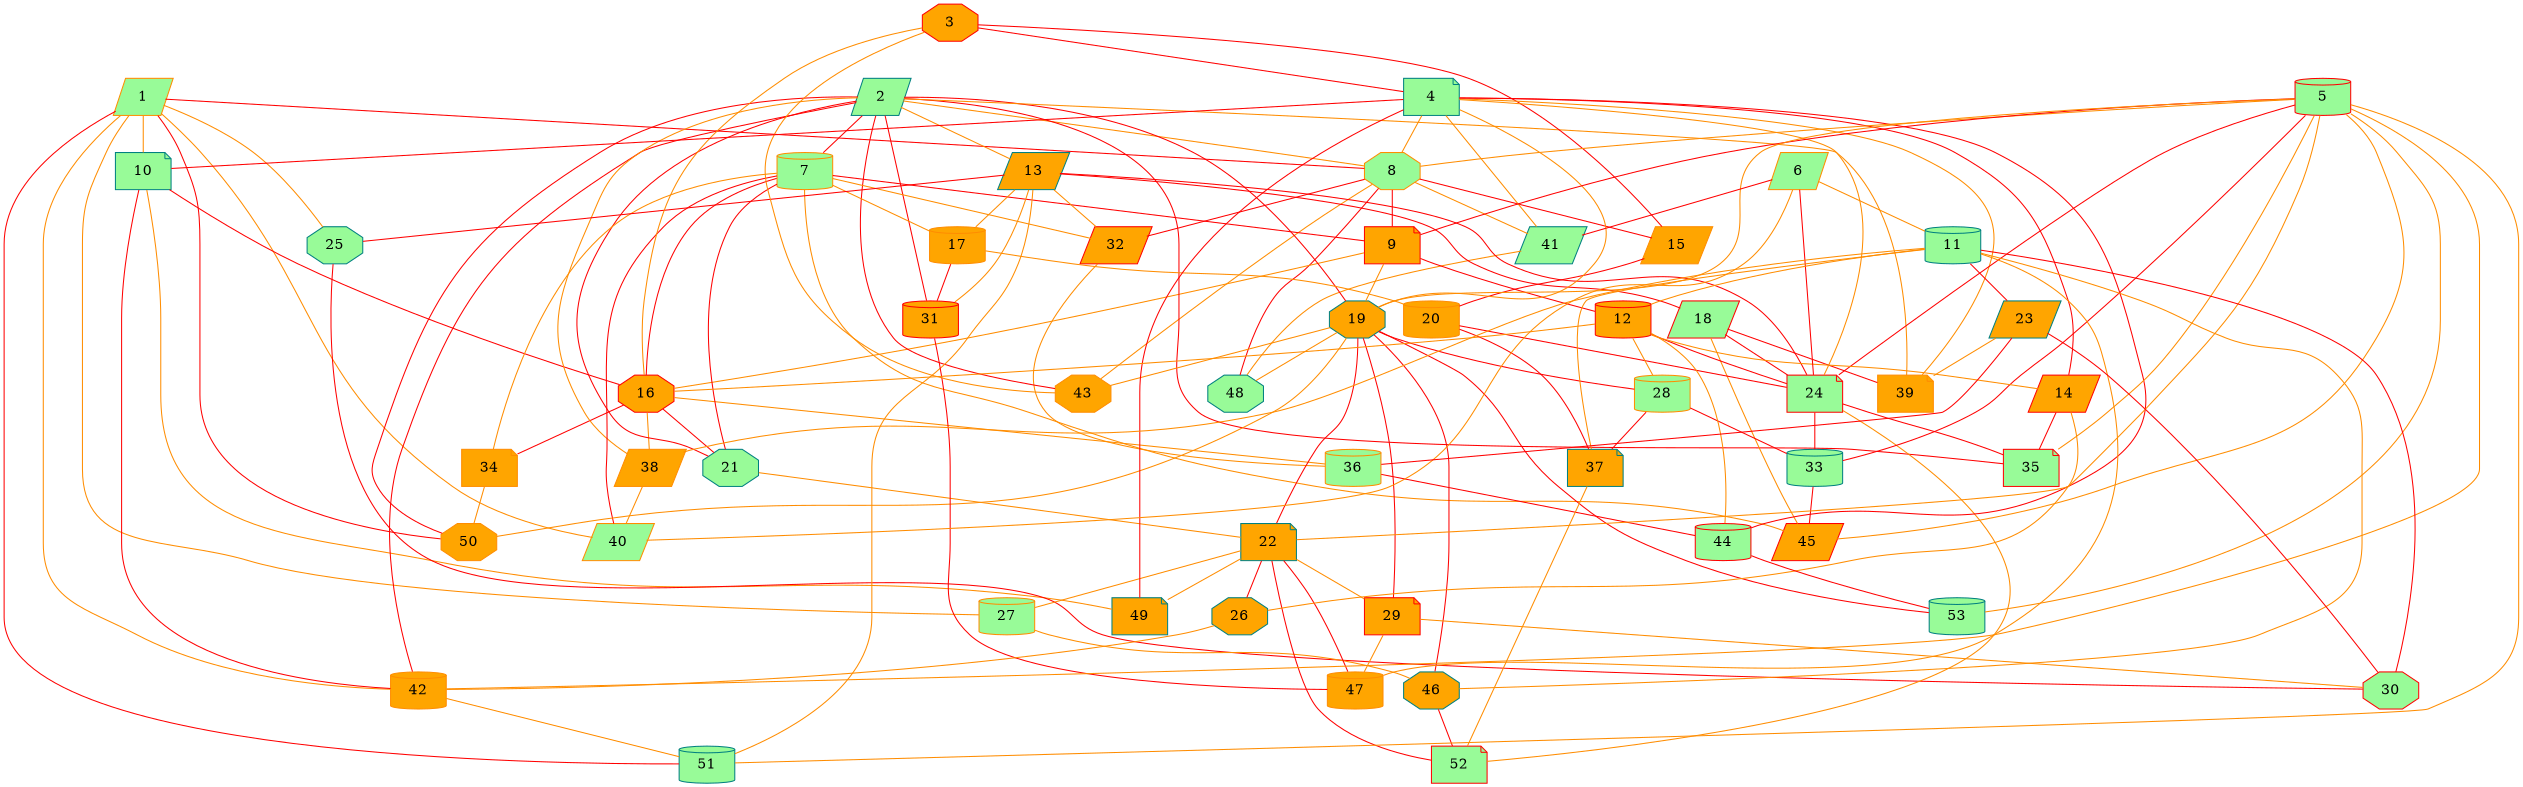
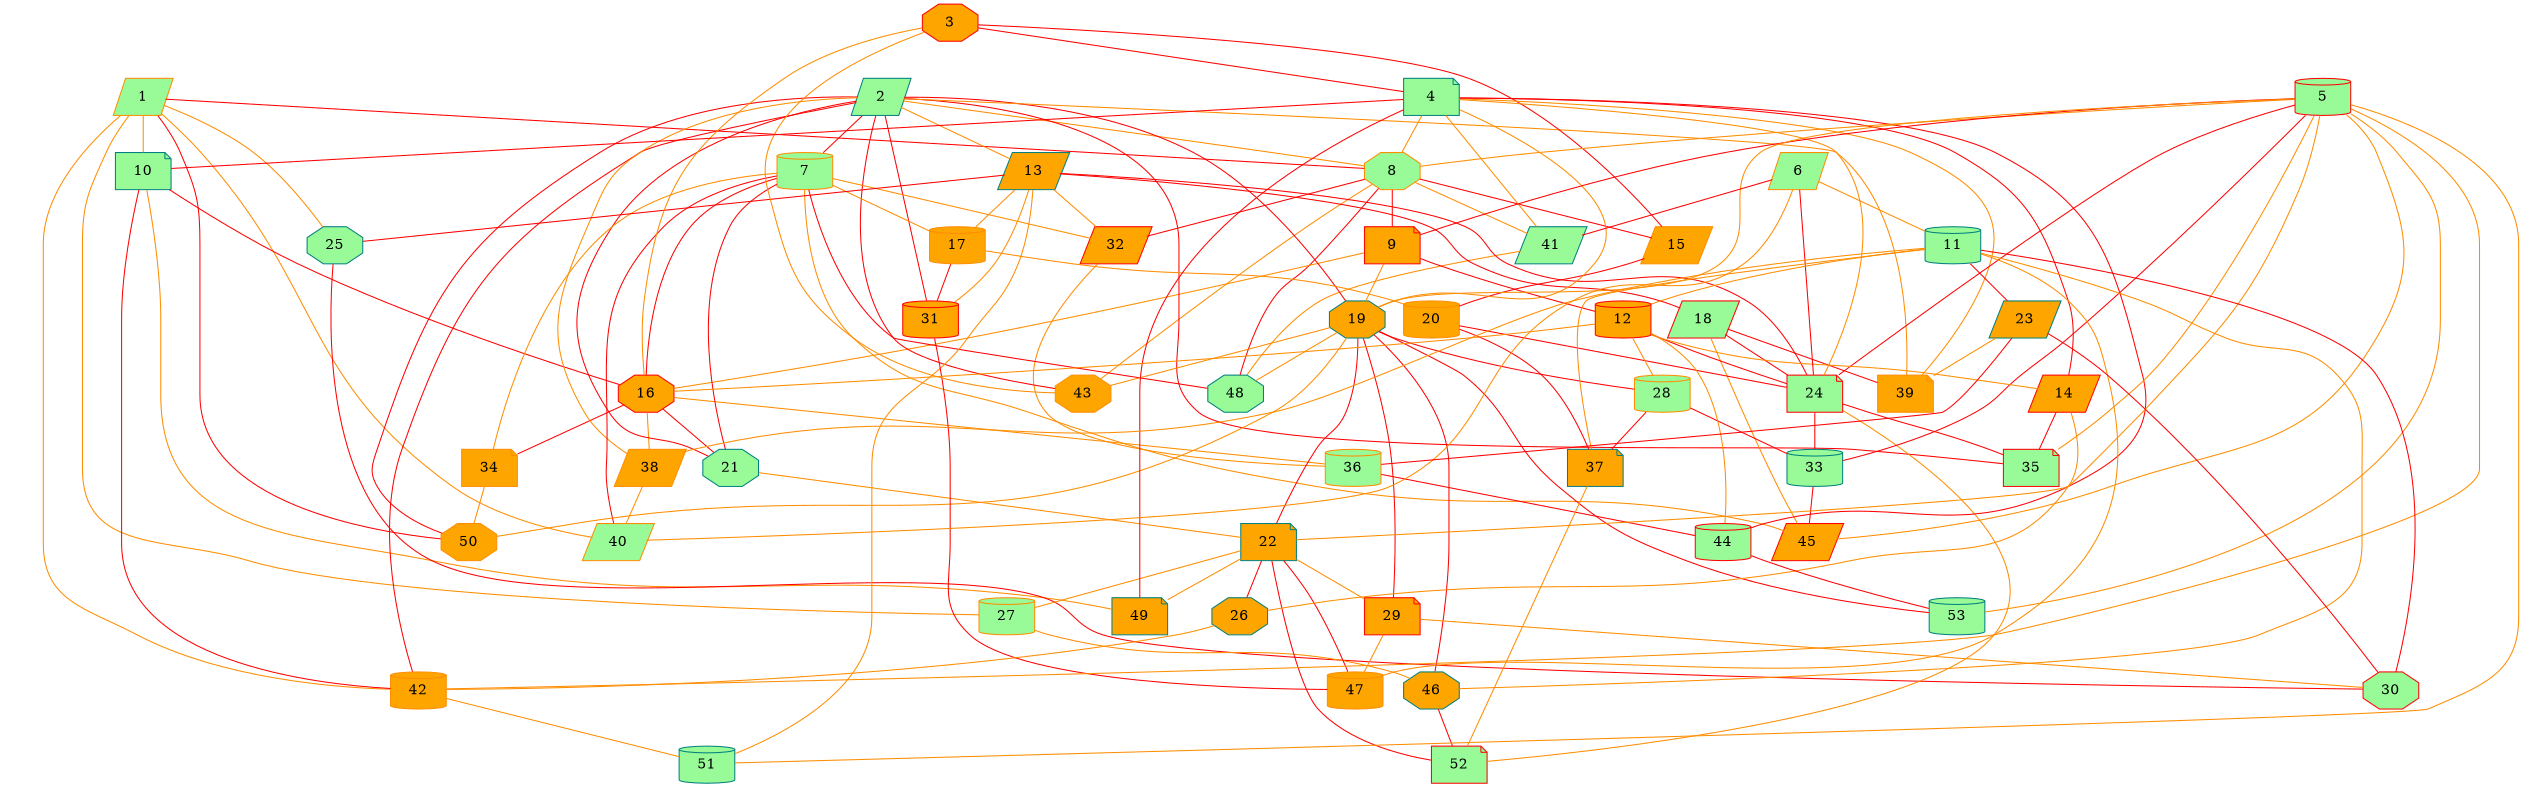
(1098, 208) -> (977, 352)
(54, 678) -> none
